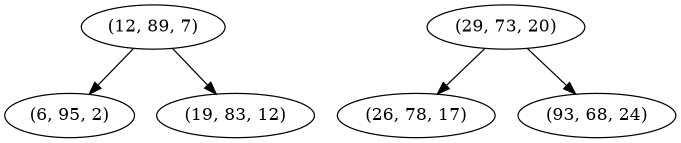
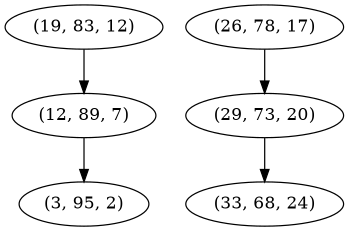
(190, 67) -> (84, 65)
(466, 67) -> (265, 65)
(70, 116) -> (84, 204)
(597, 116) -> (265, 204)
